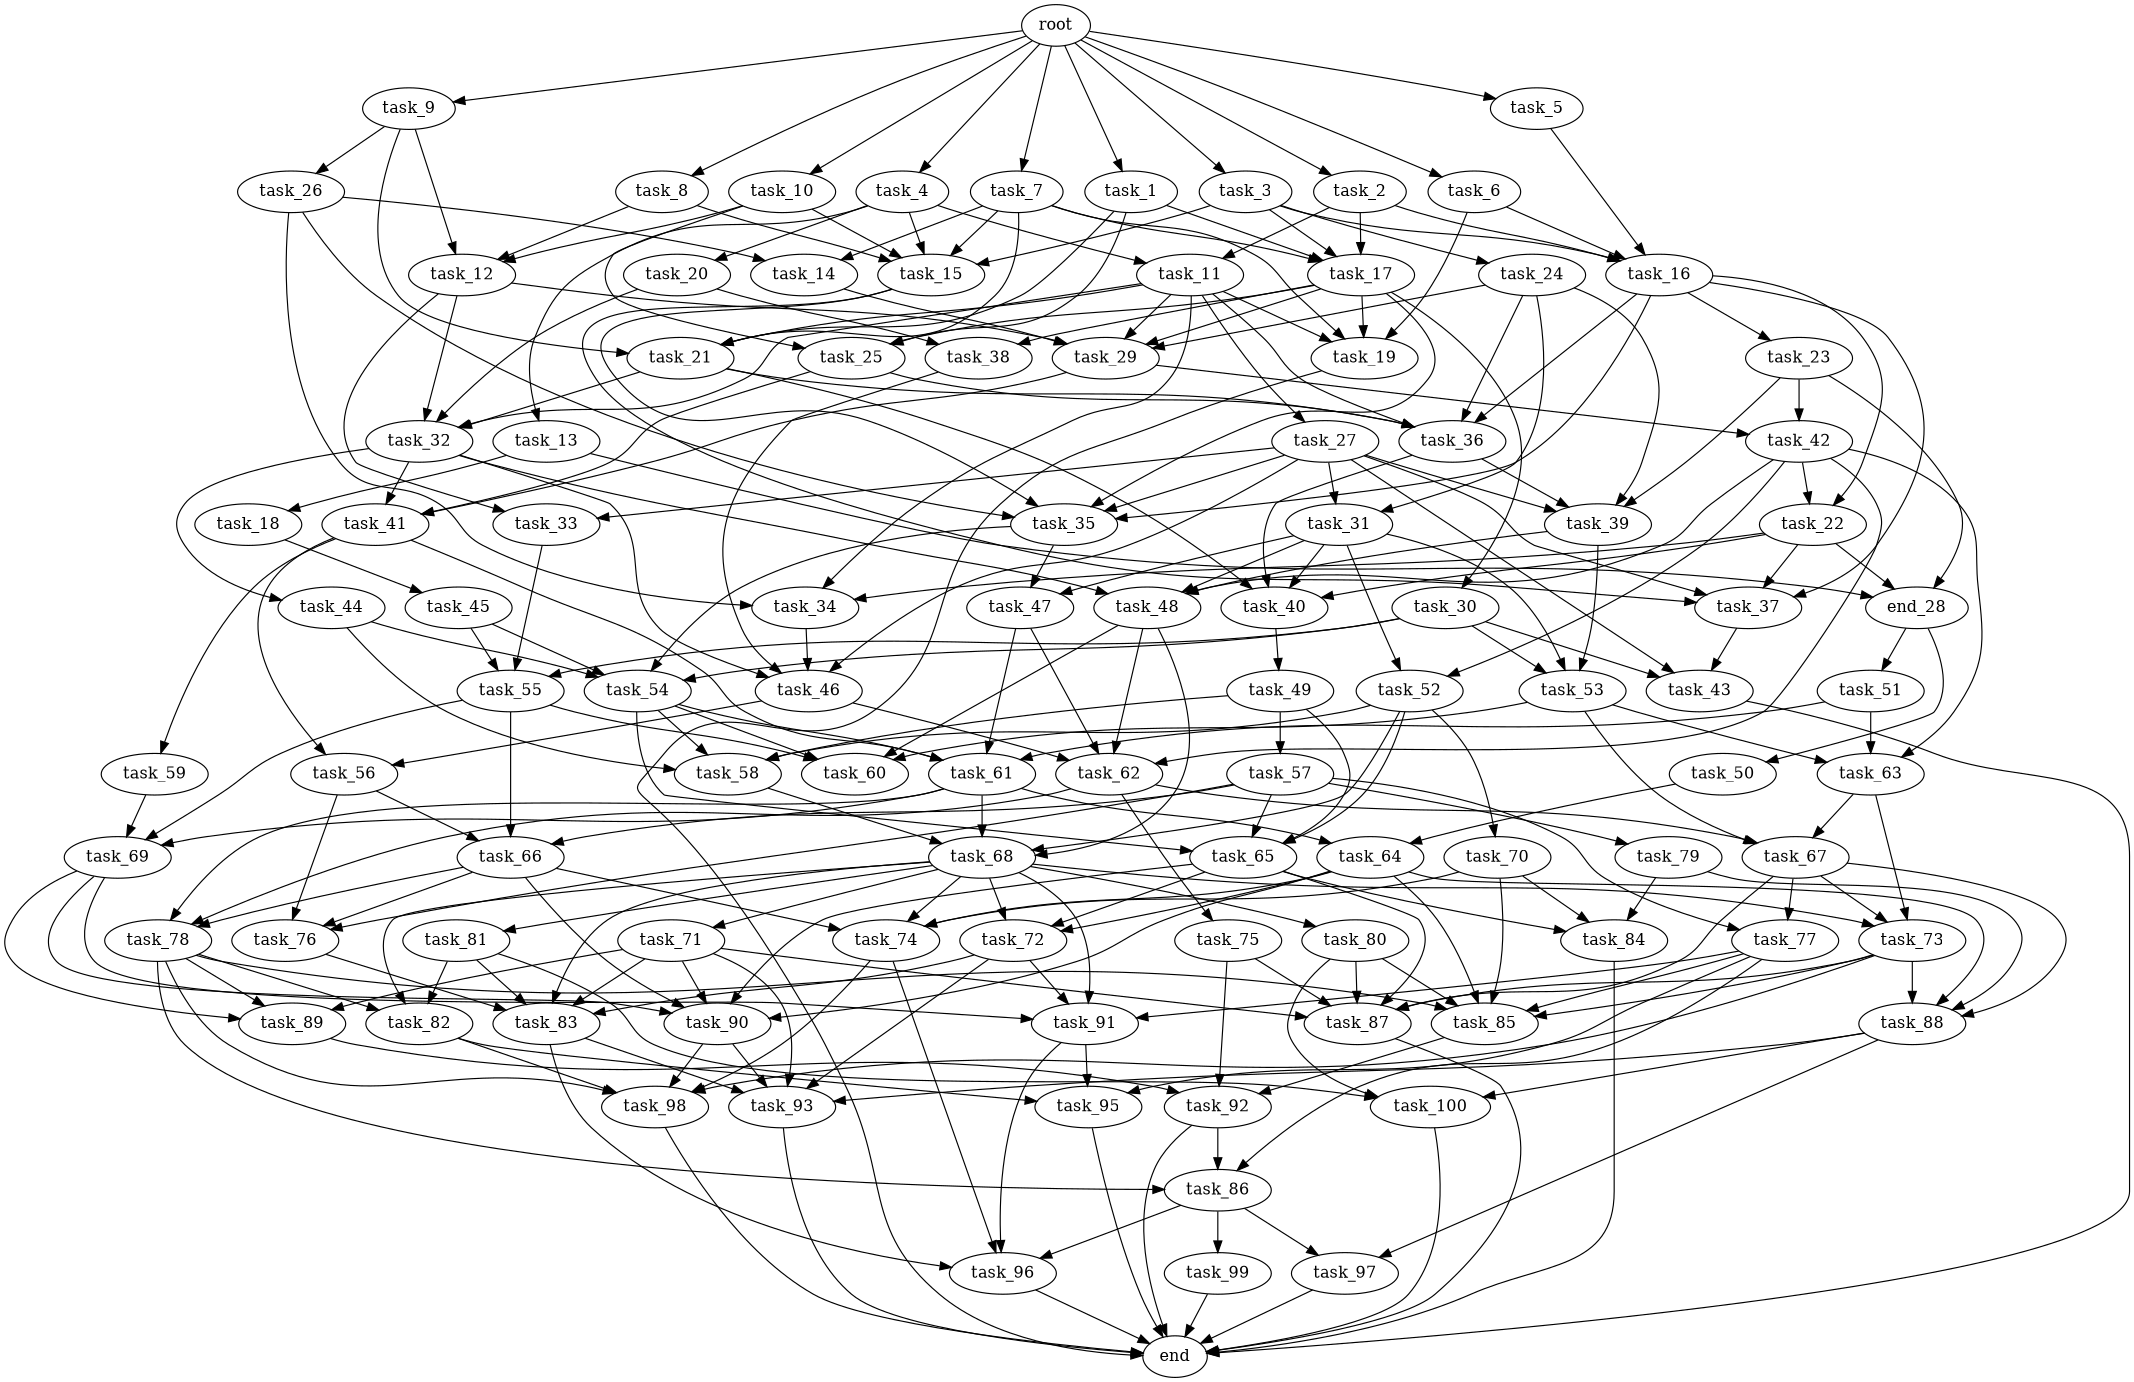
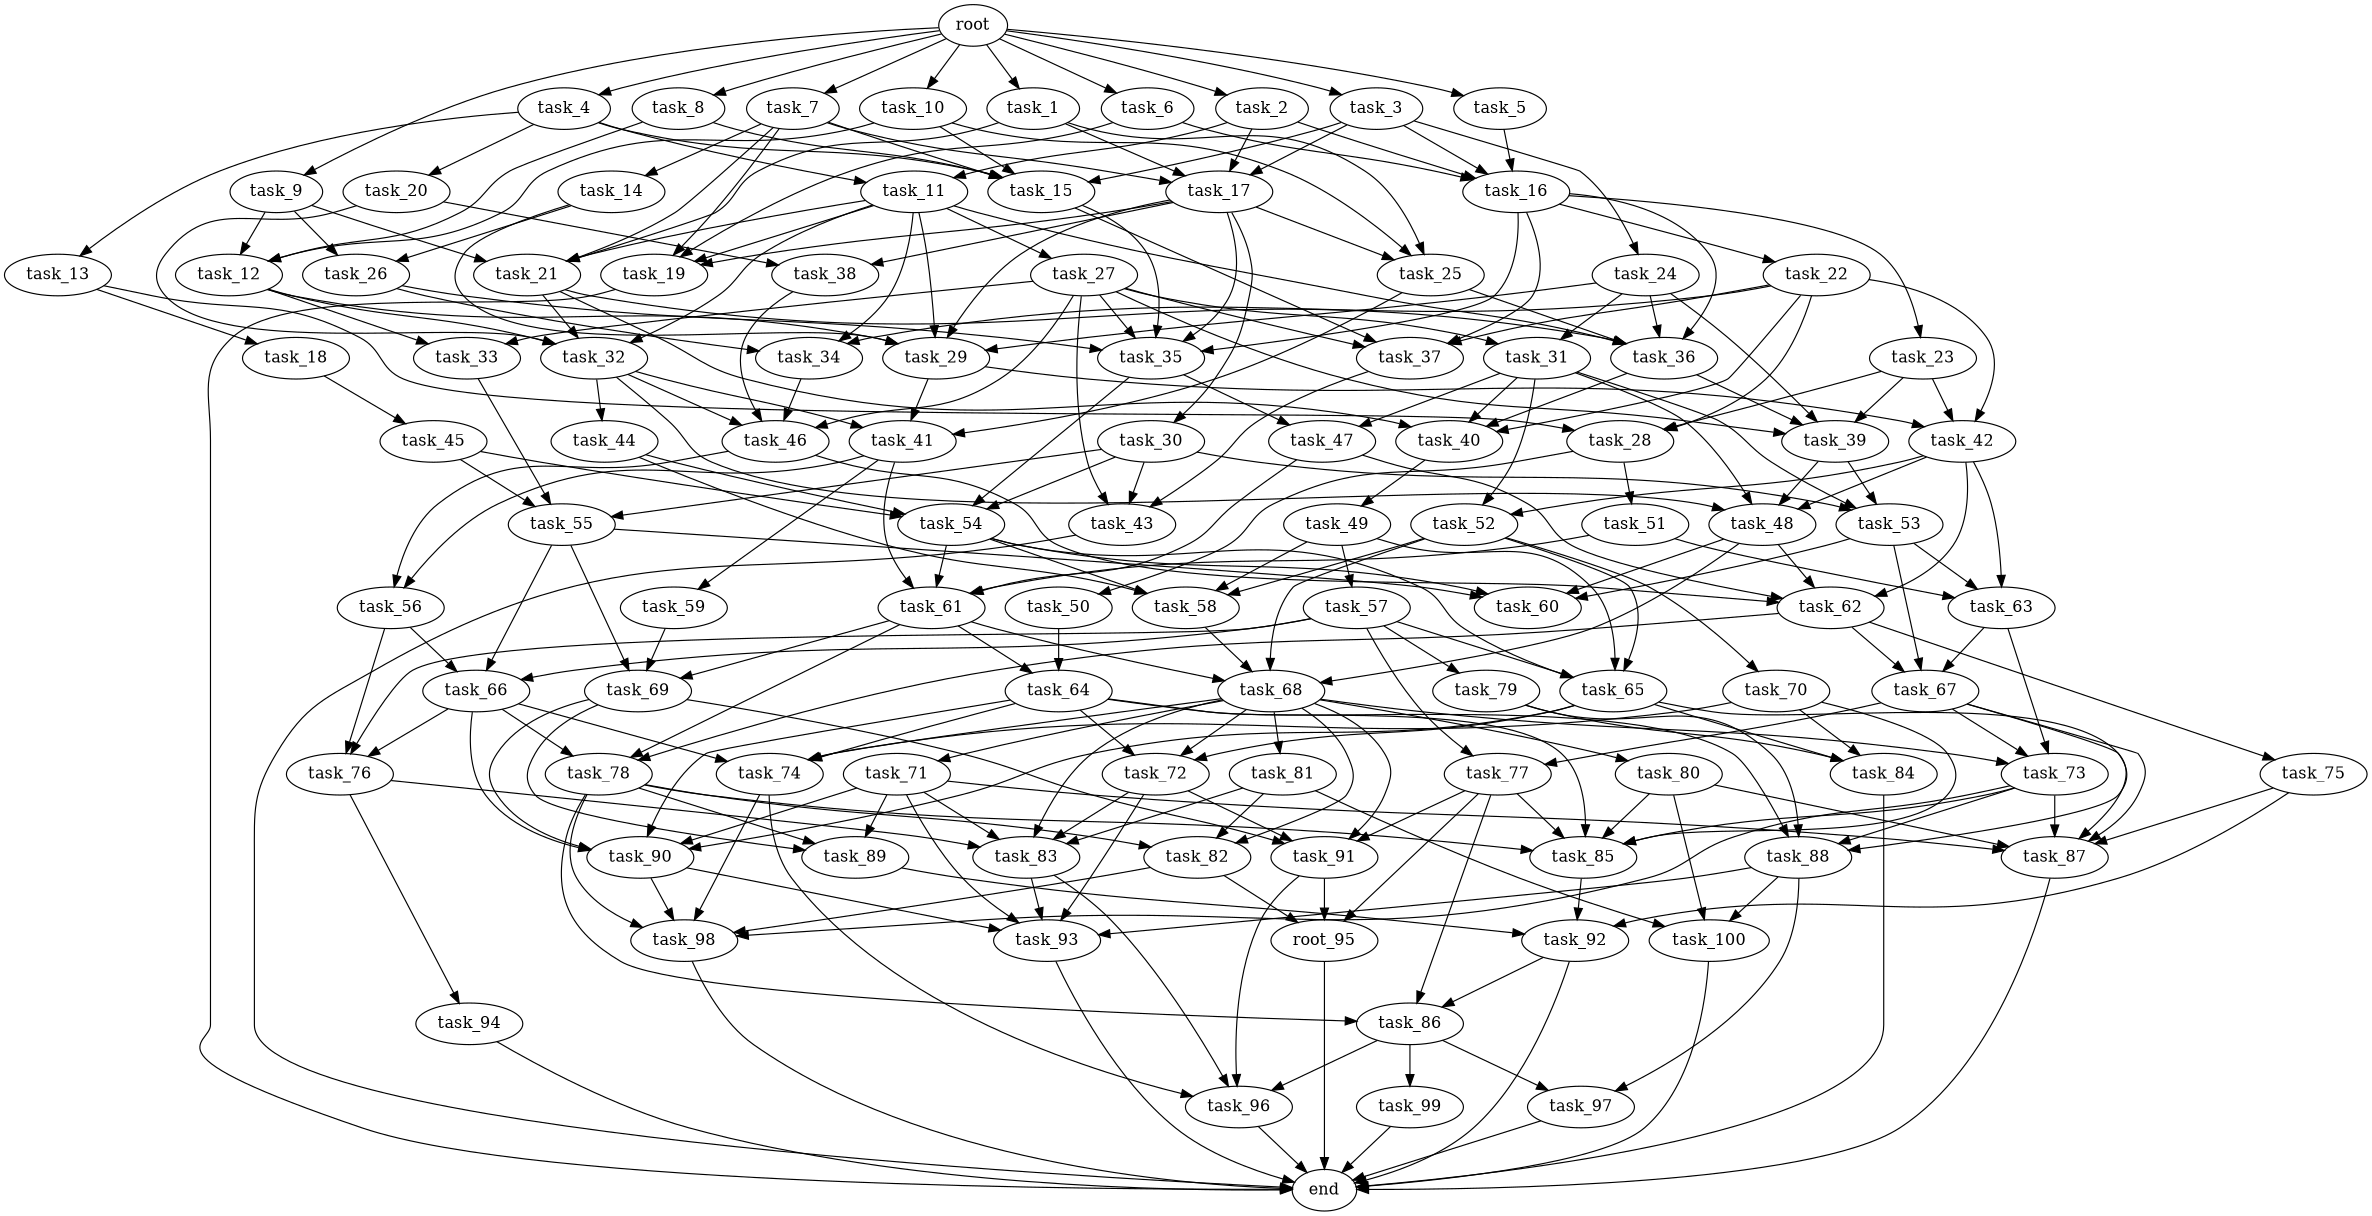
(549, 221) -> (469, 238)
(1805, 477) -> (1967, 317)
(1917, 608) -> (1620, 441)
none -> (469, 1024)
(1088, 1107) -> (1324, 941)
